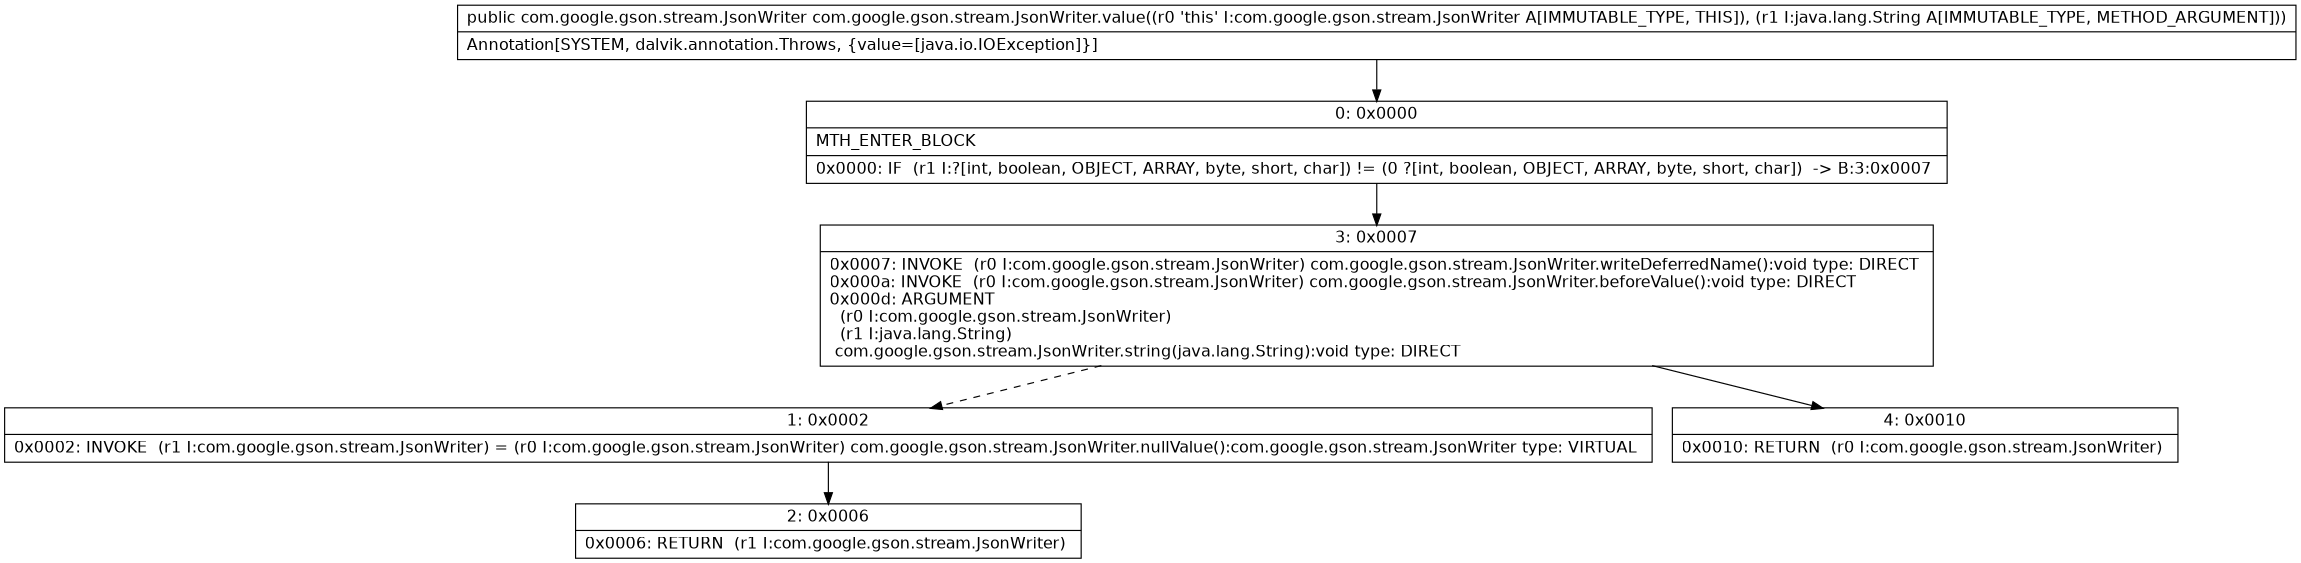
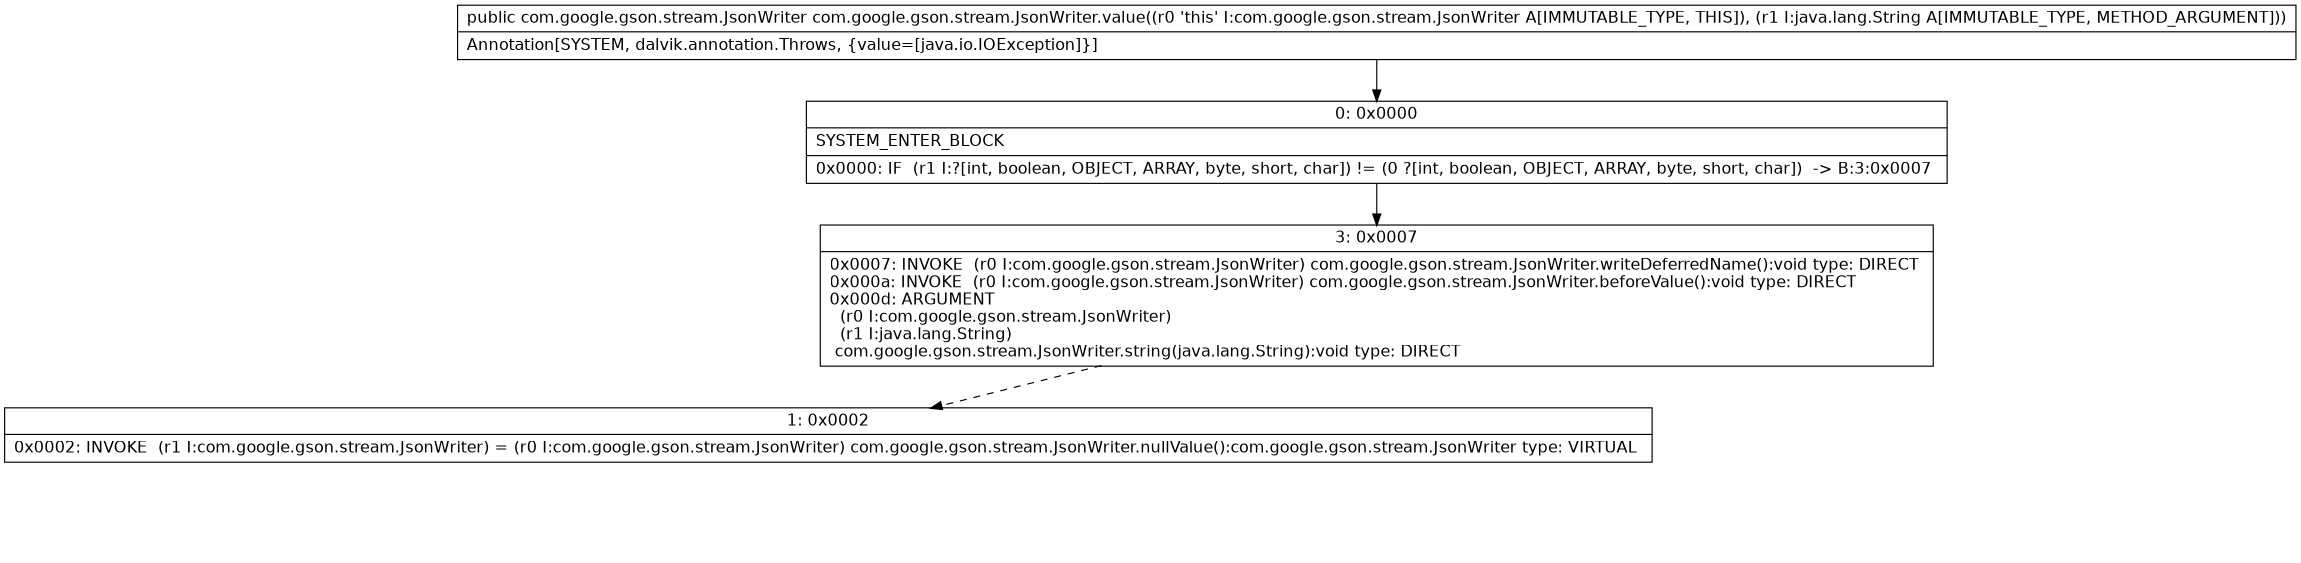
(896, 141) -> (910, 141)
(1925, 435) -> none
(828, 531) -> none
